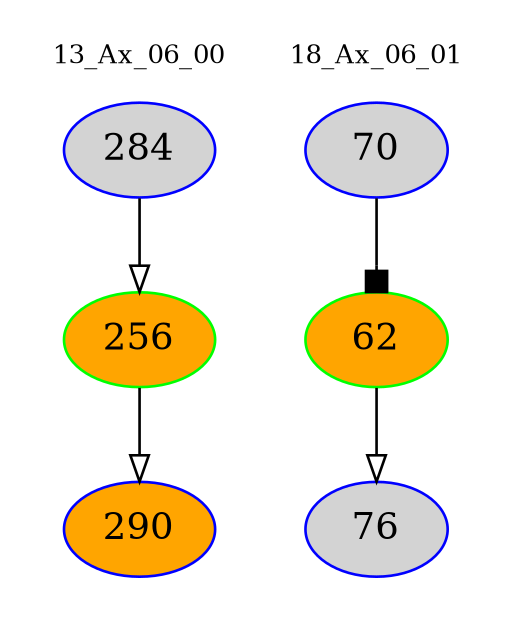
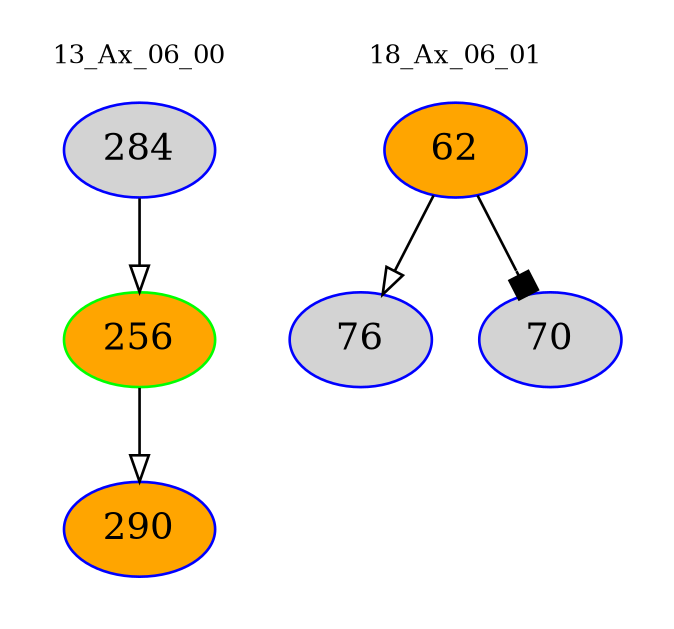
(377, 232) -> (497, 233)
(377, 340) -> (456, 150)
